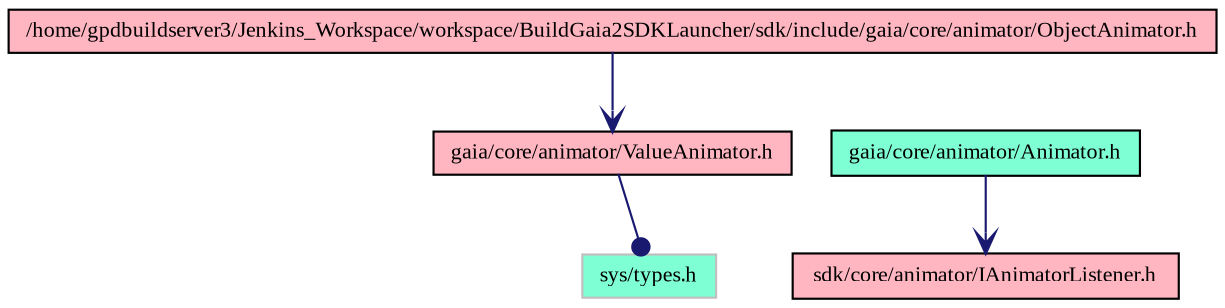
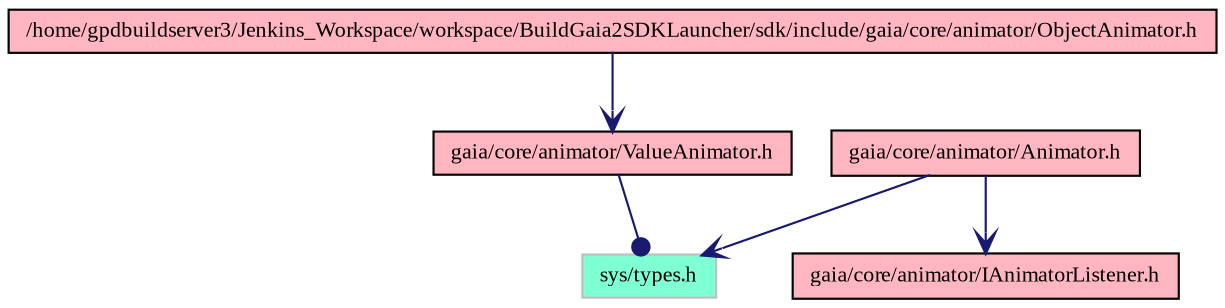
(986, 153) -> (986, 153)
none -> (826, 212)
(986, 276) -> (986, 276)
